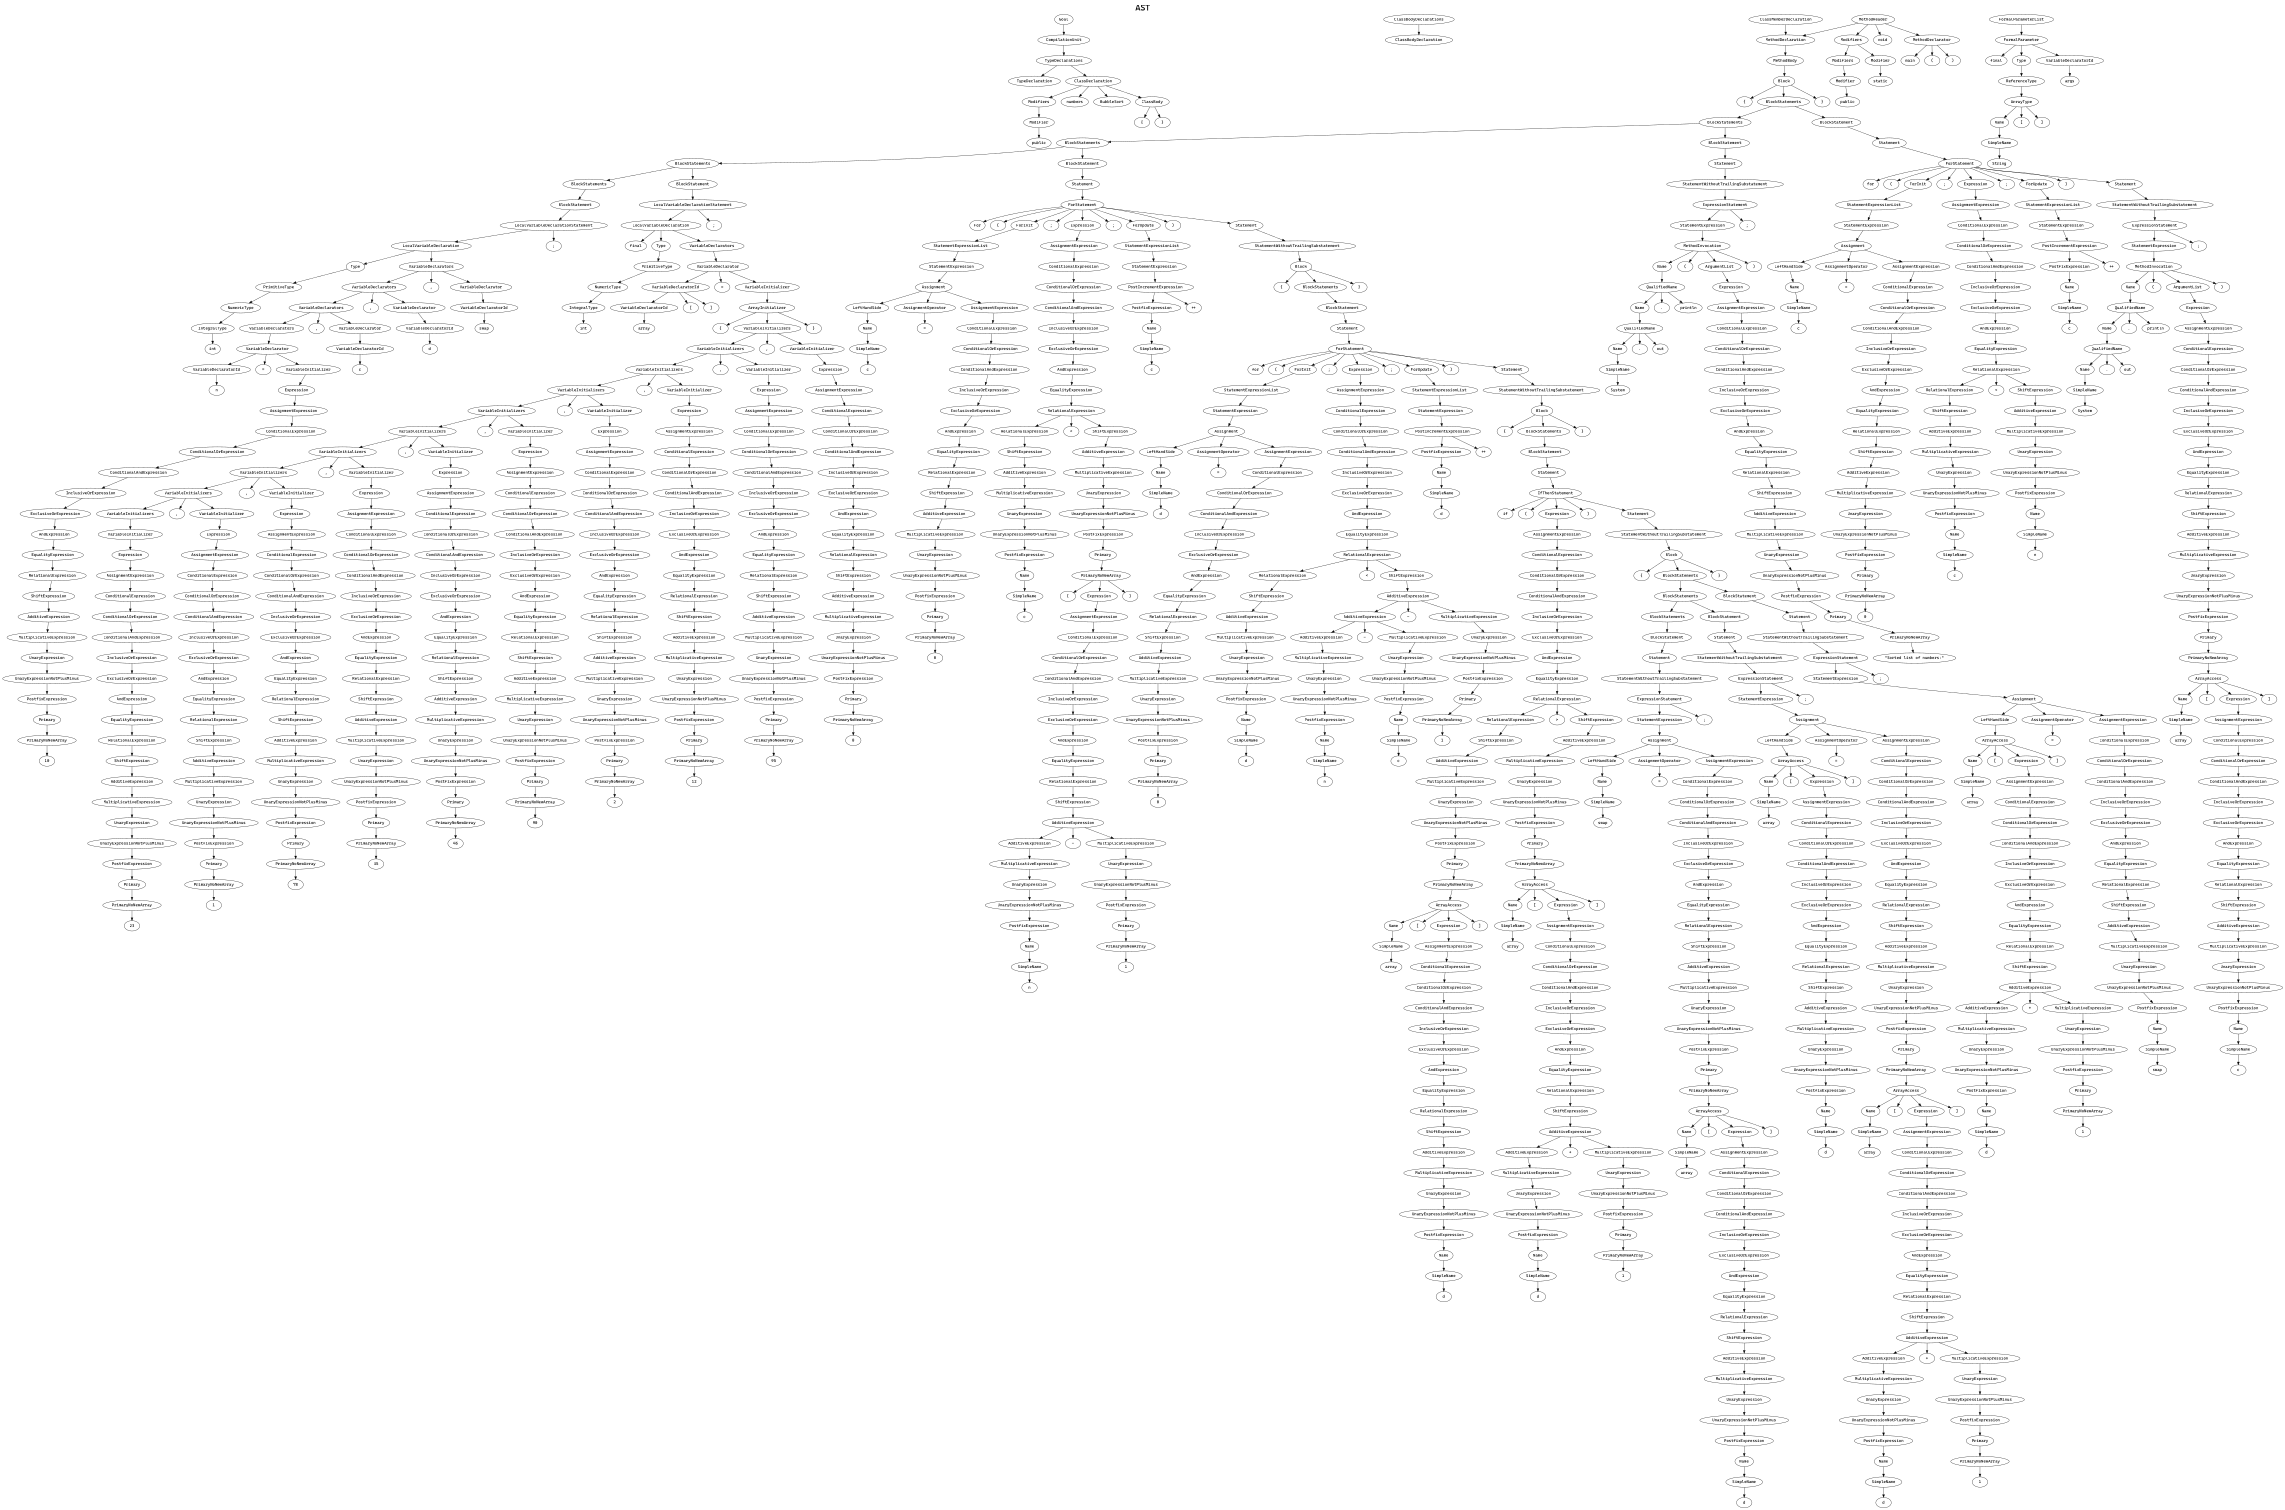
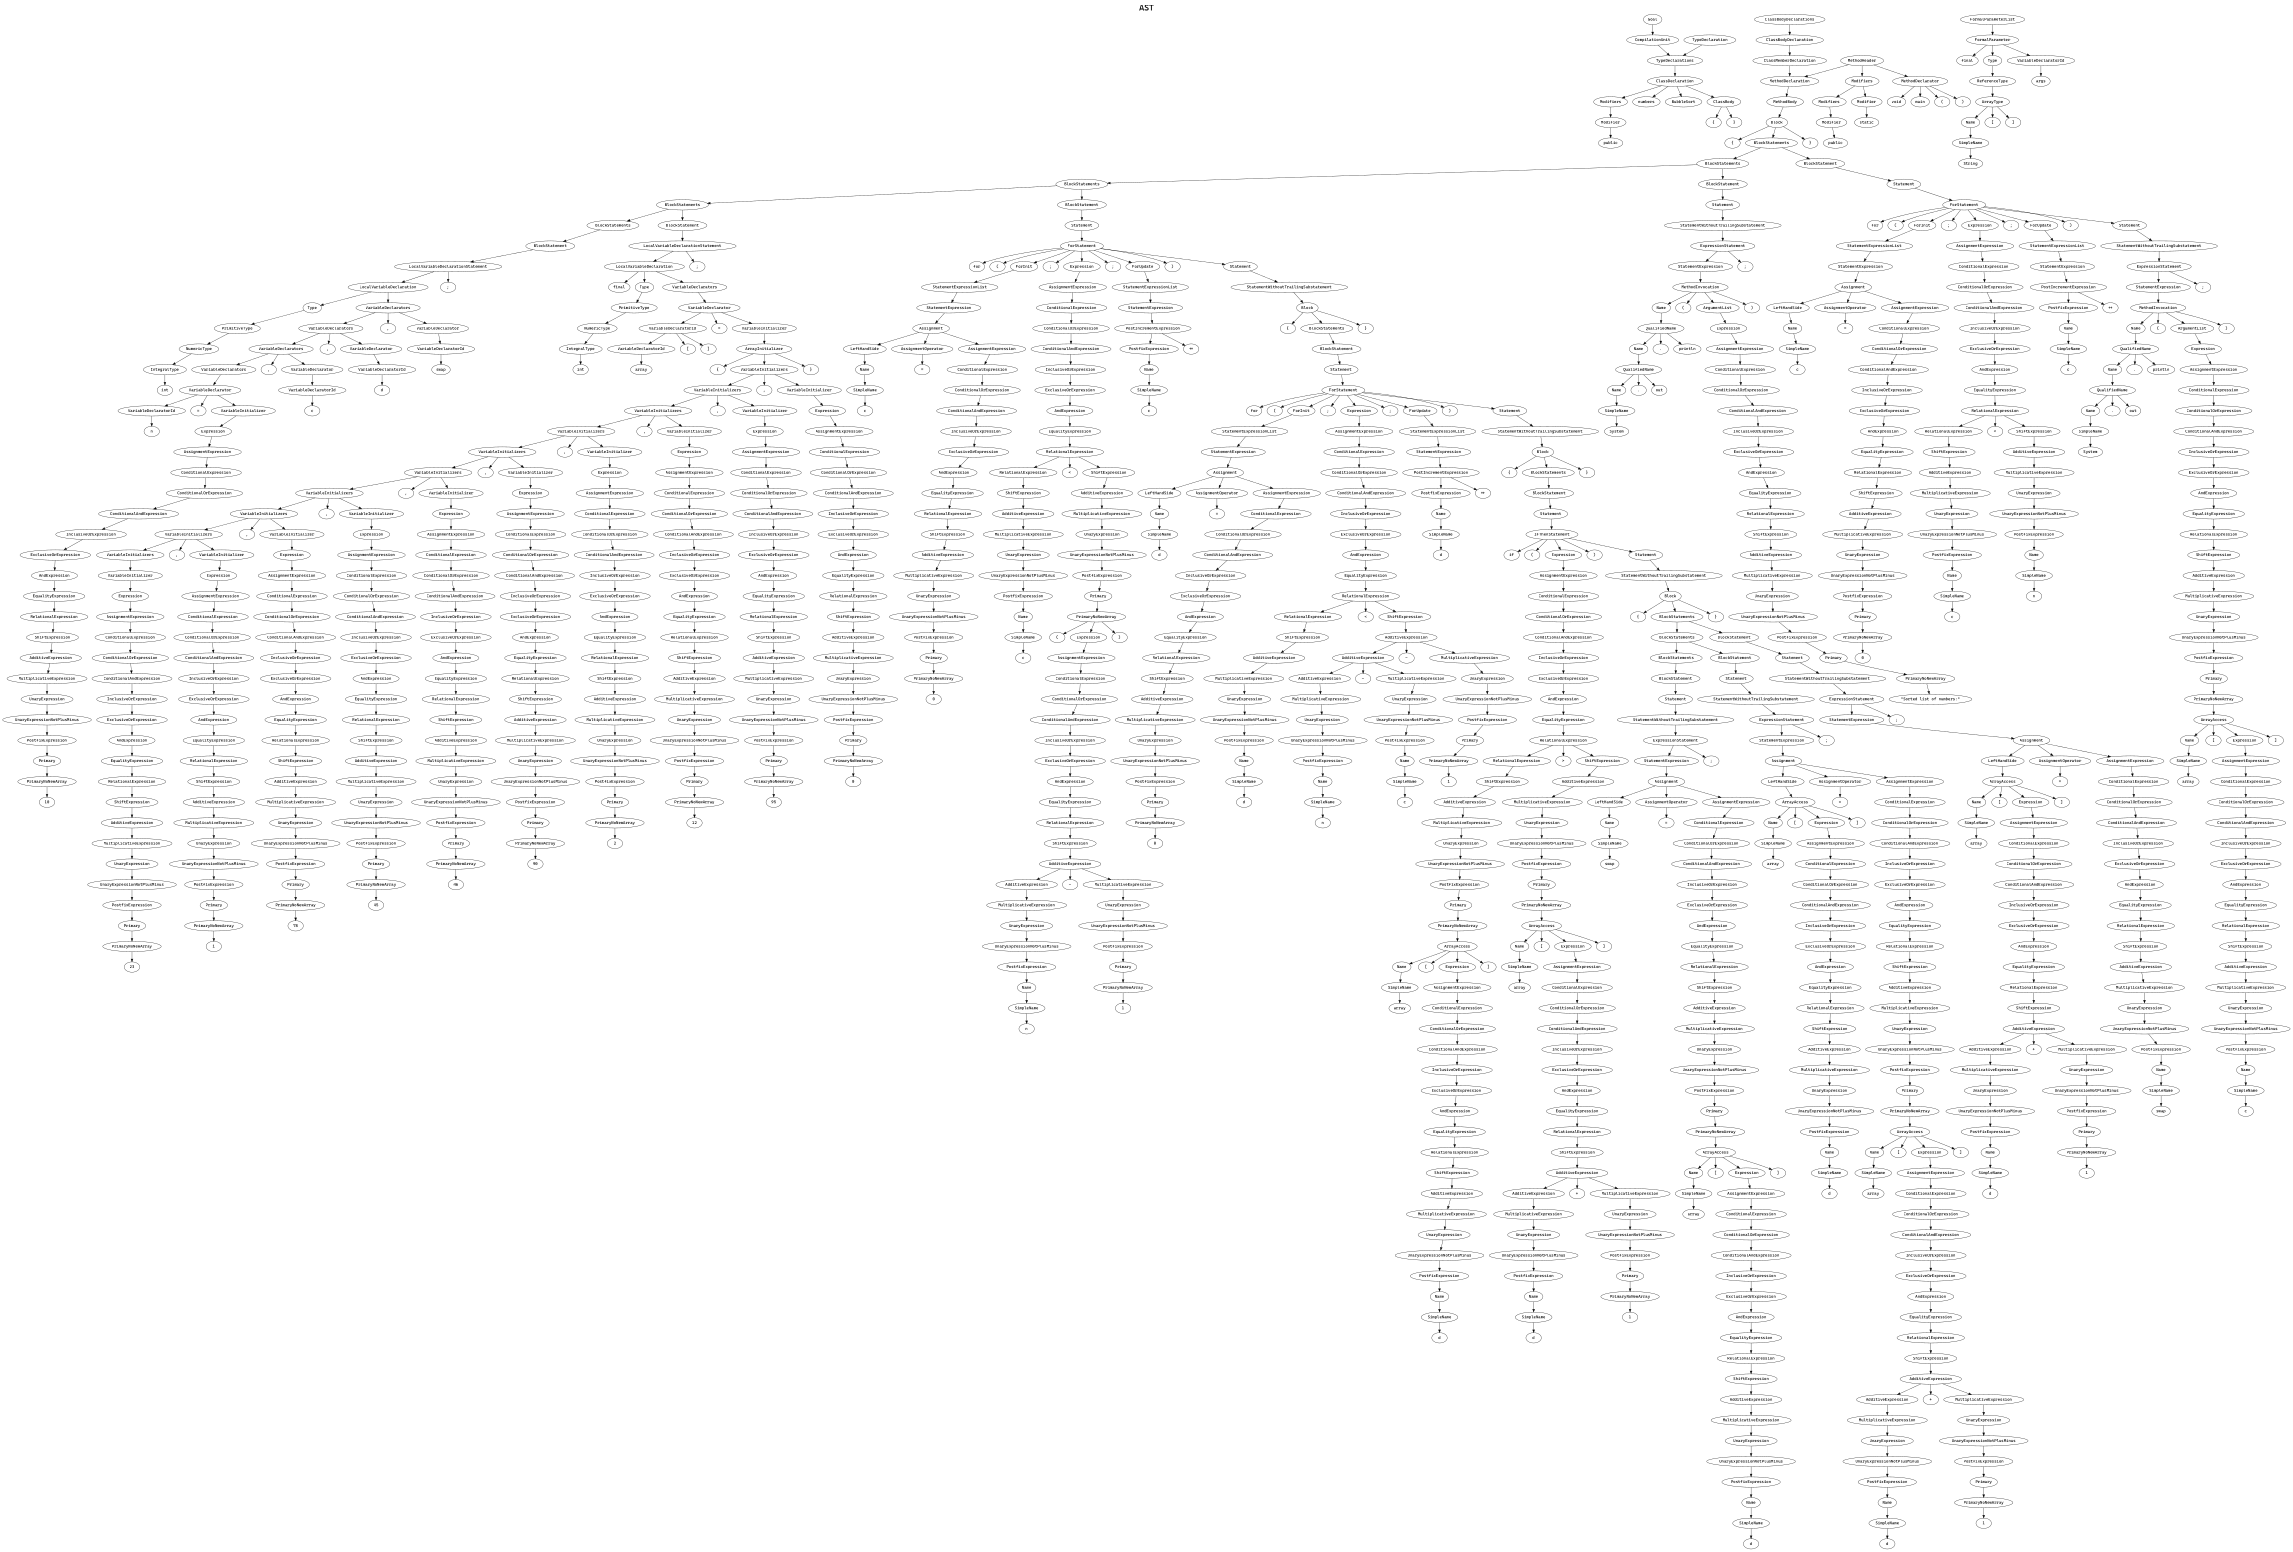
(1877, 28) -> (1909, 91)
none -> (1790, 49)
(1050, 70) -> (1694, 50)
